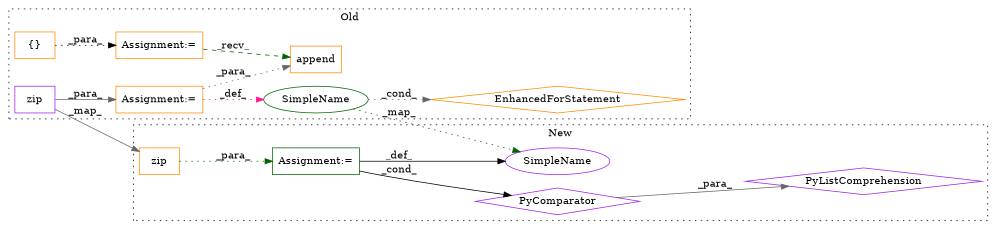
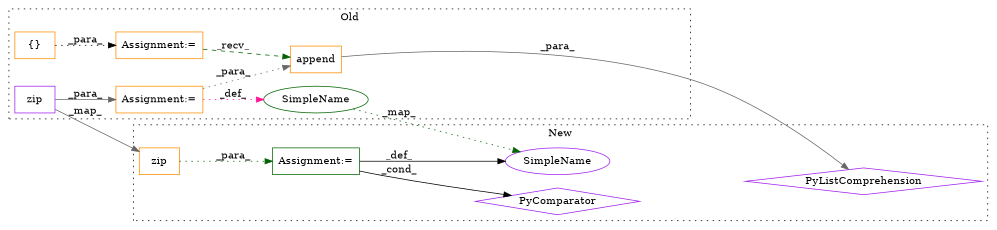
(558, 100) -> none
(699, 192) -> (604, 61)
